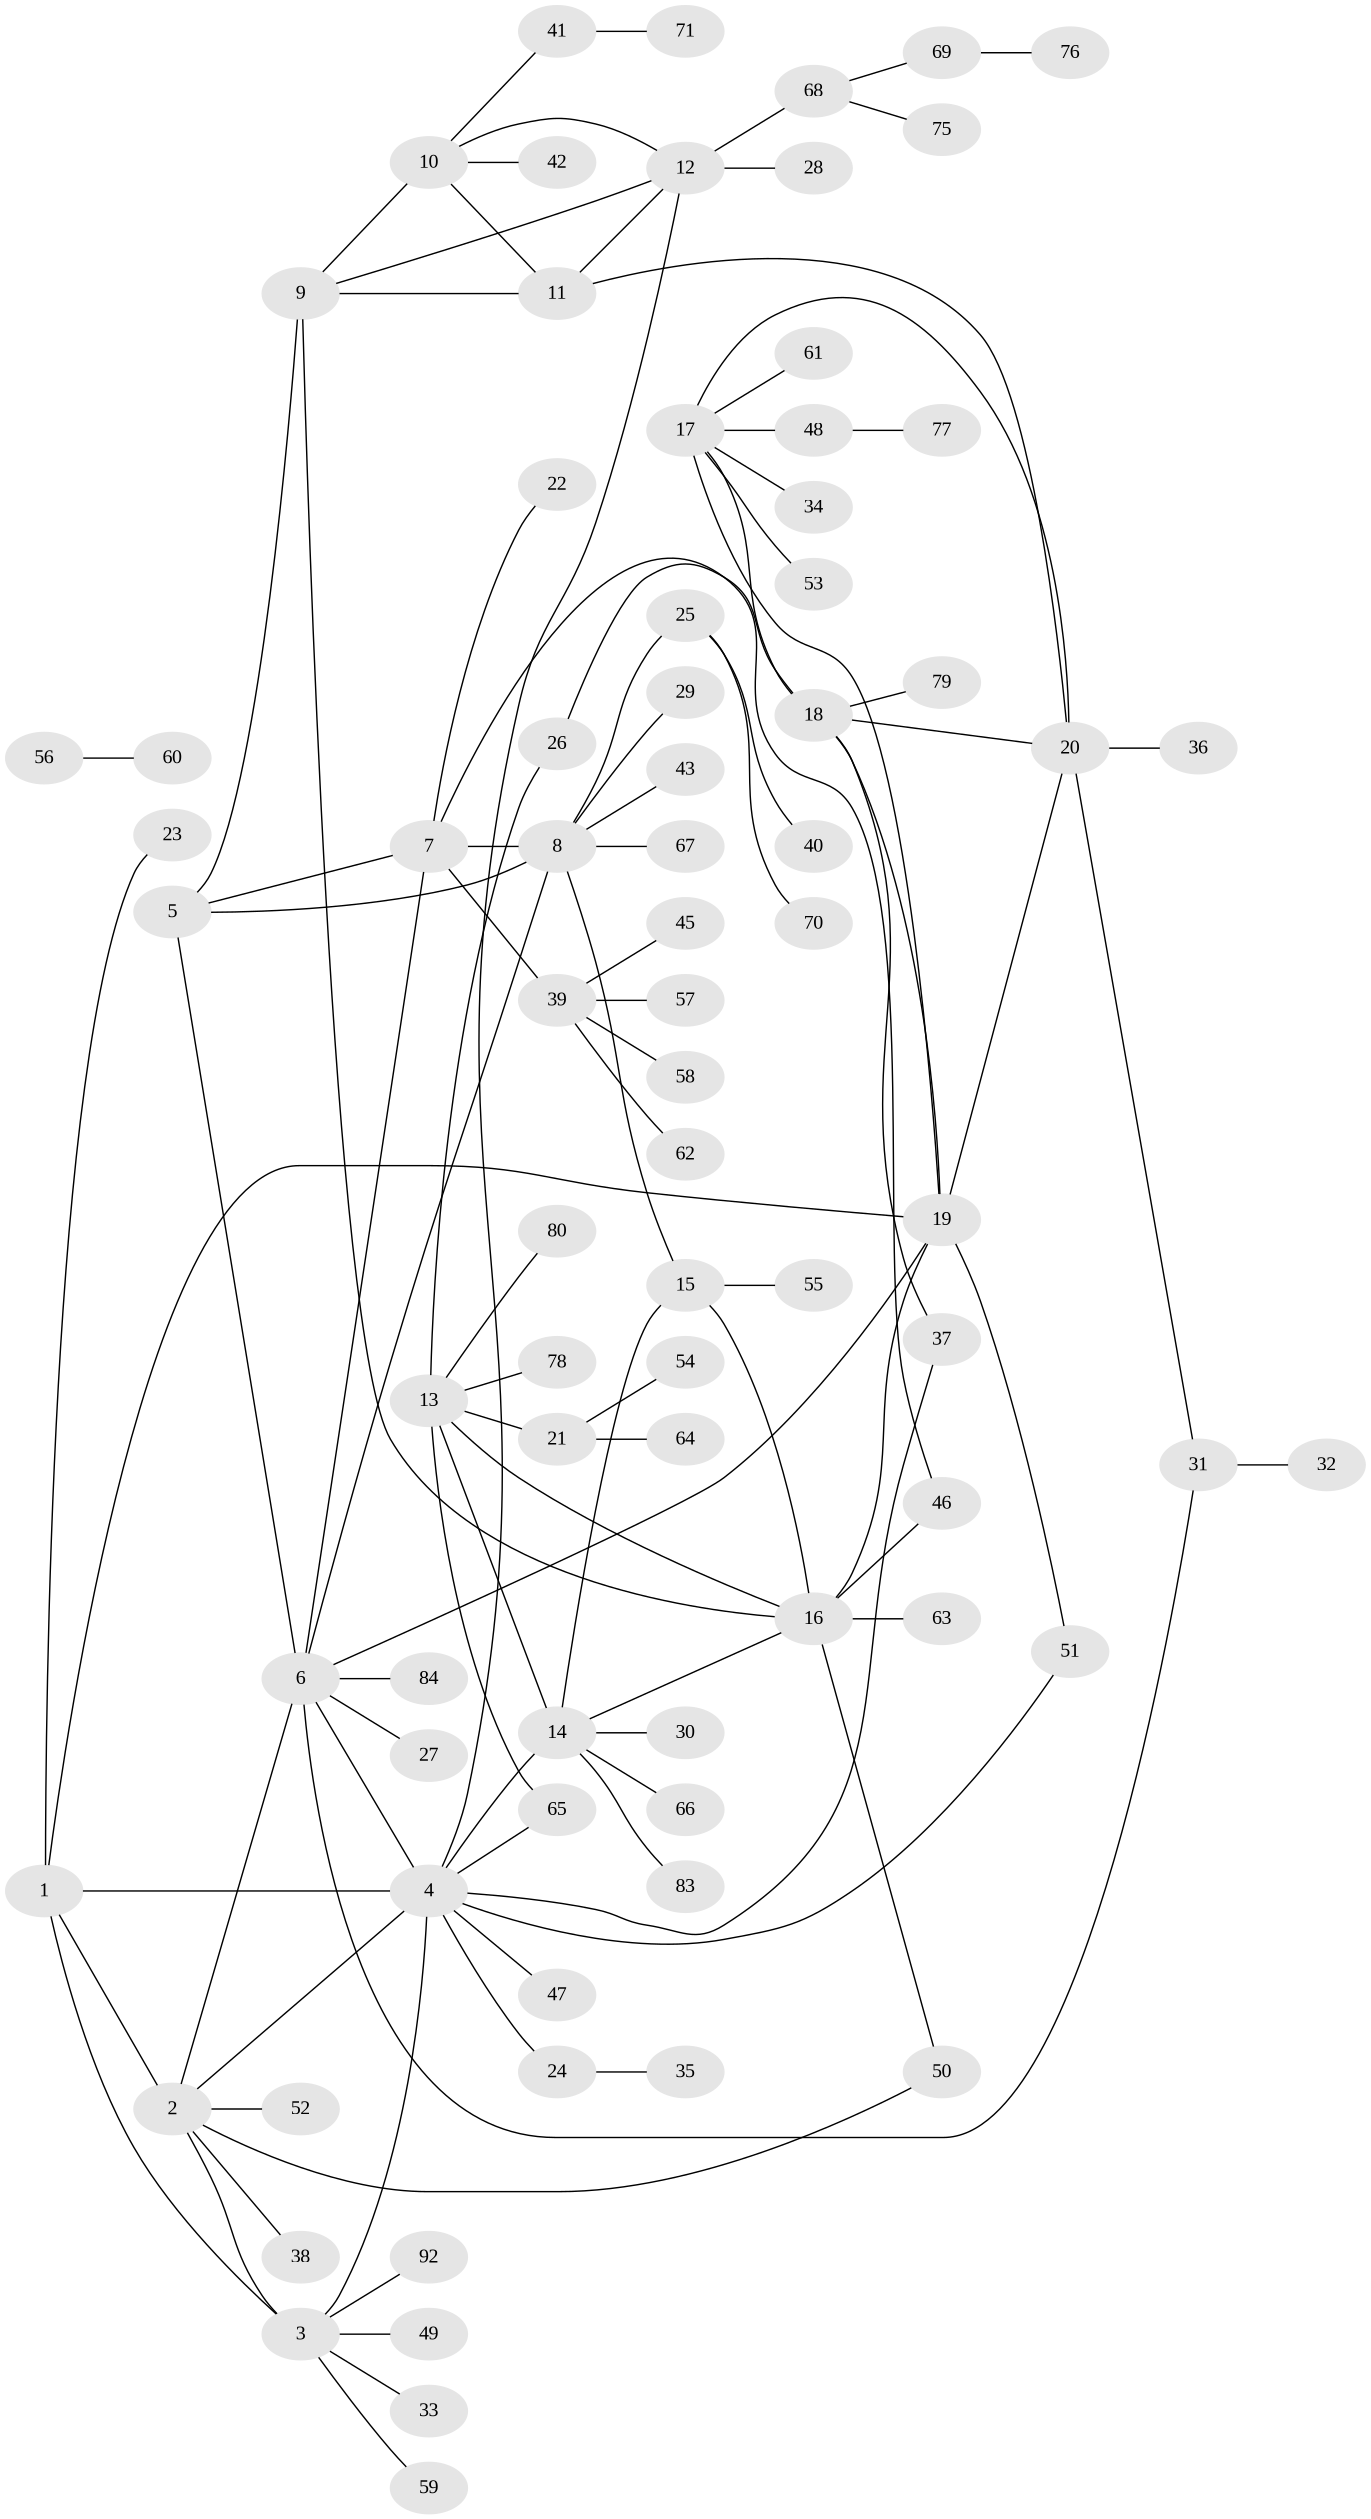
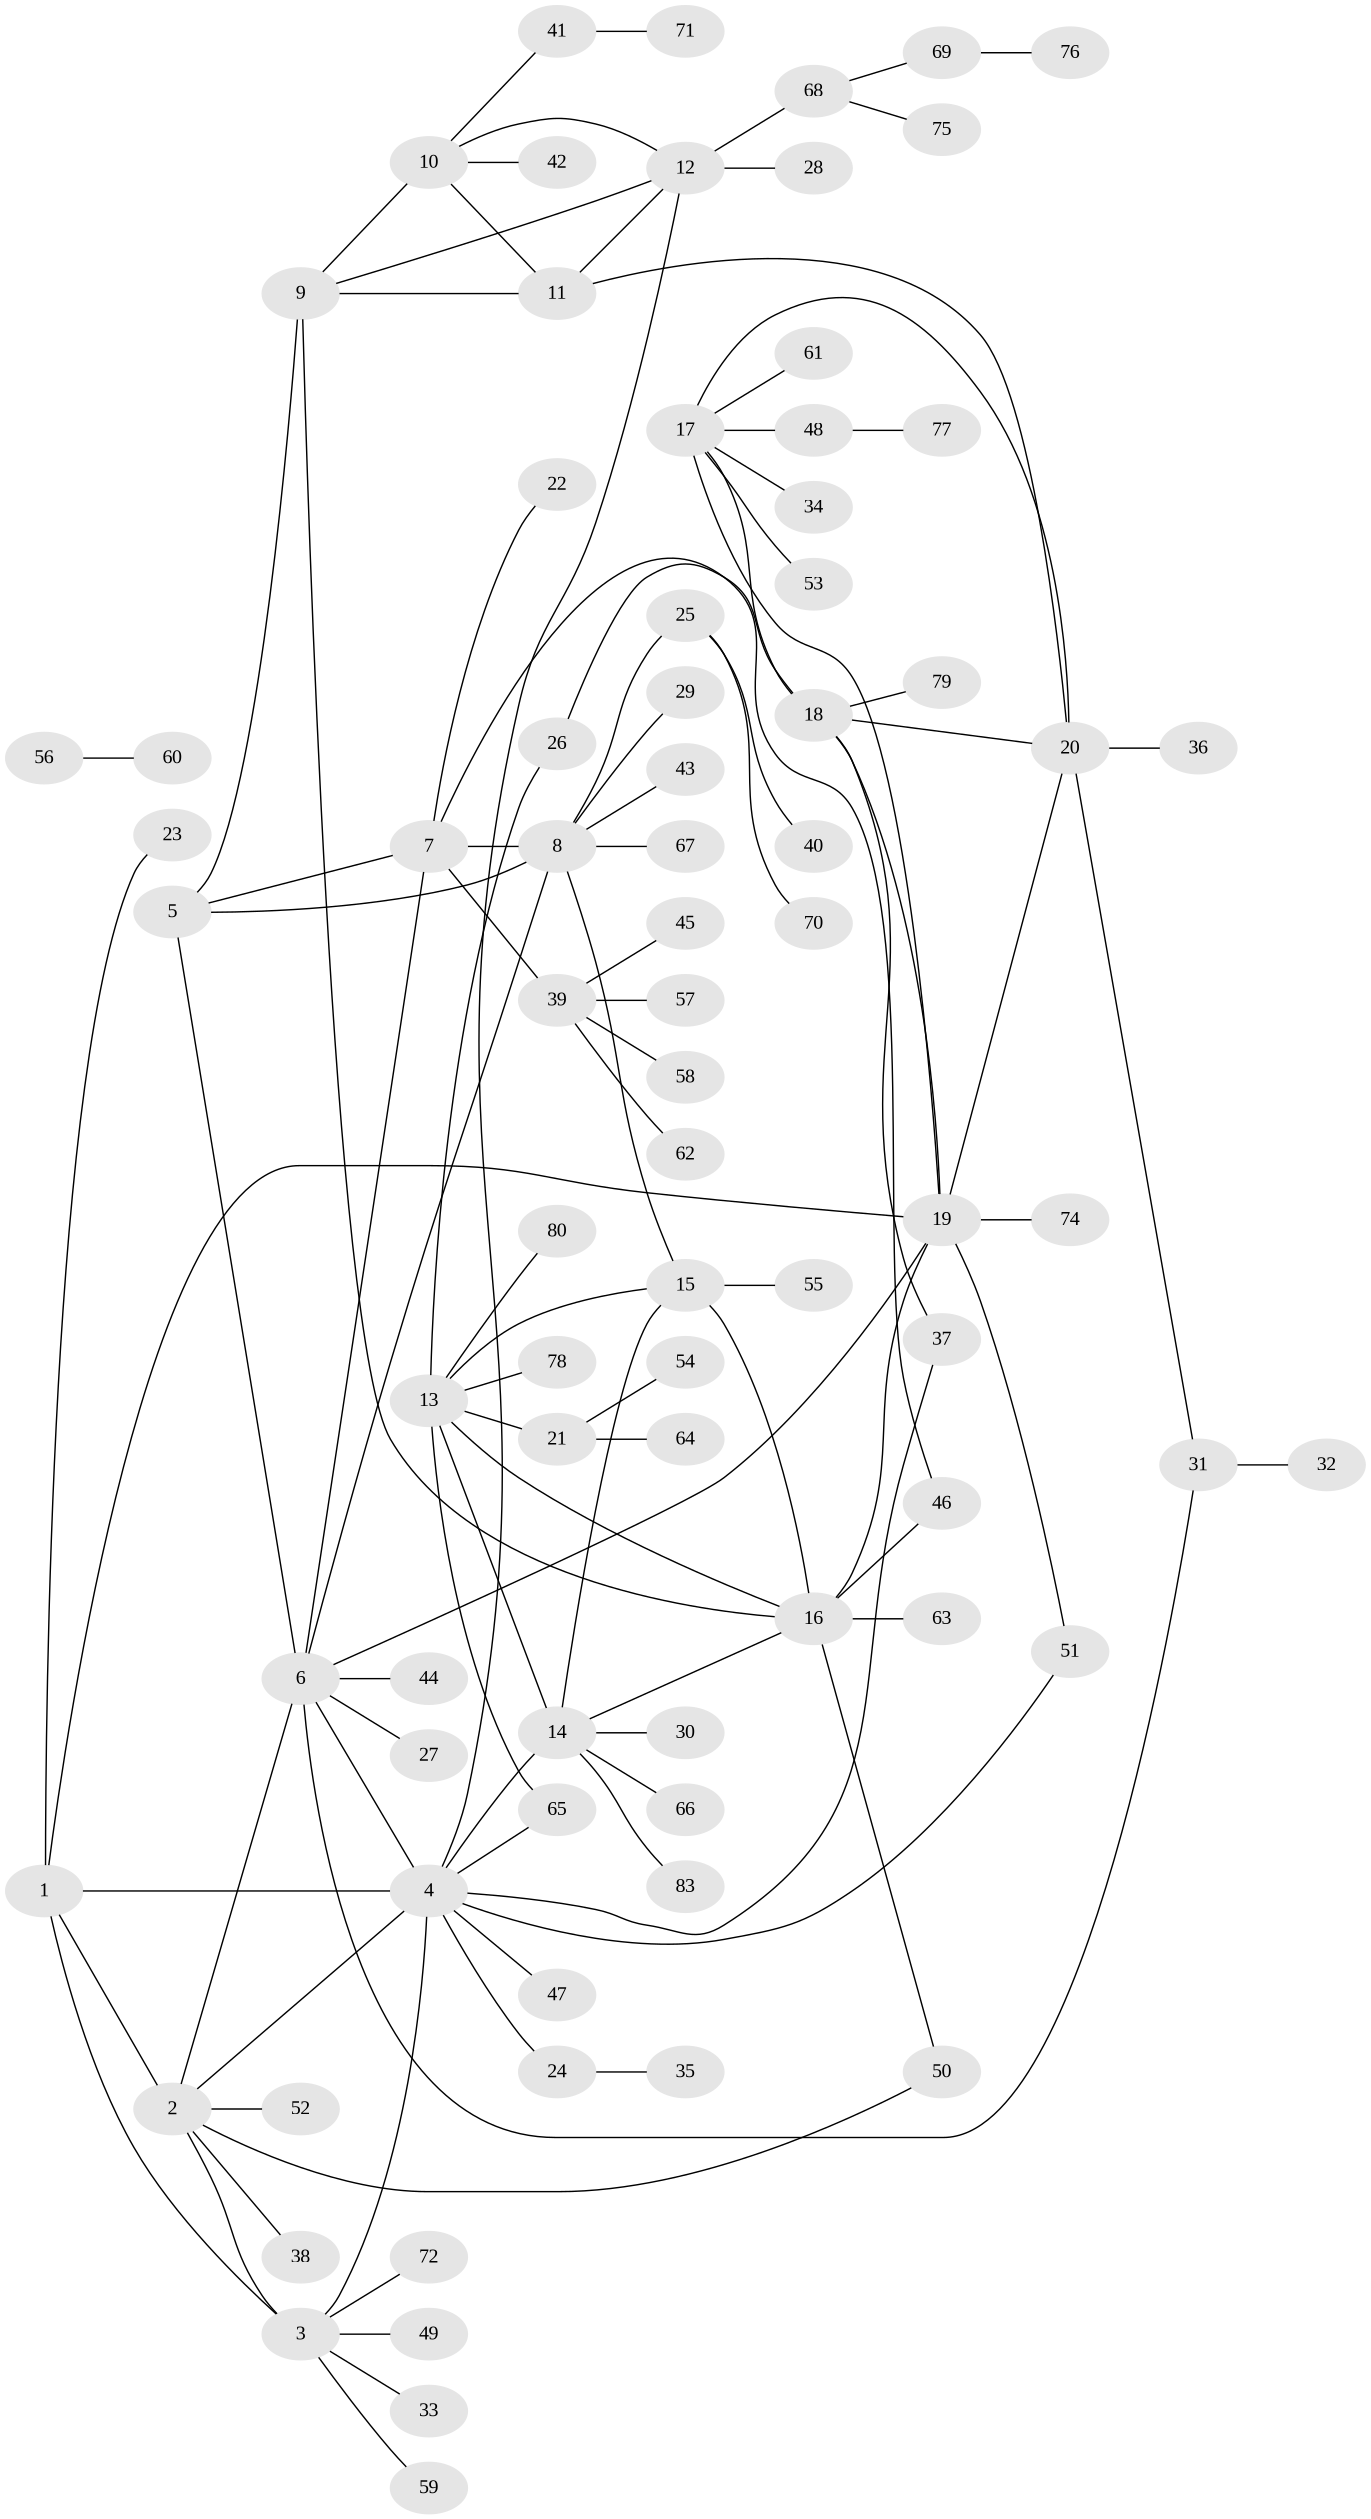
none -> (1070, 1220)
none -> (539, 1315)
(429, 1679) -> (429, 1679)
(429, 2257) -> (429, 2257)
